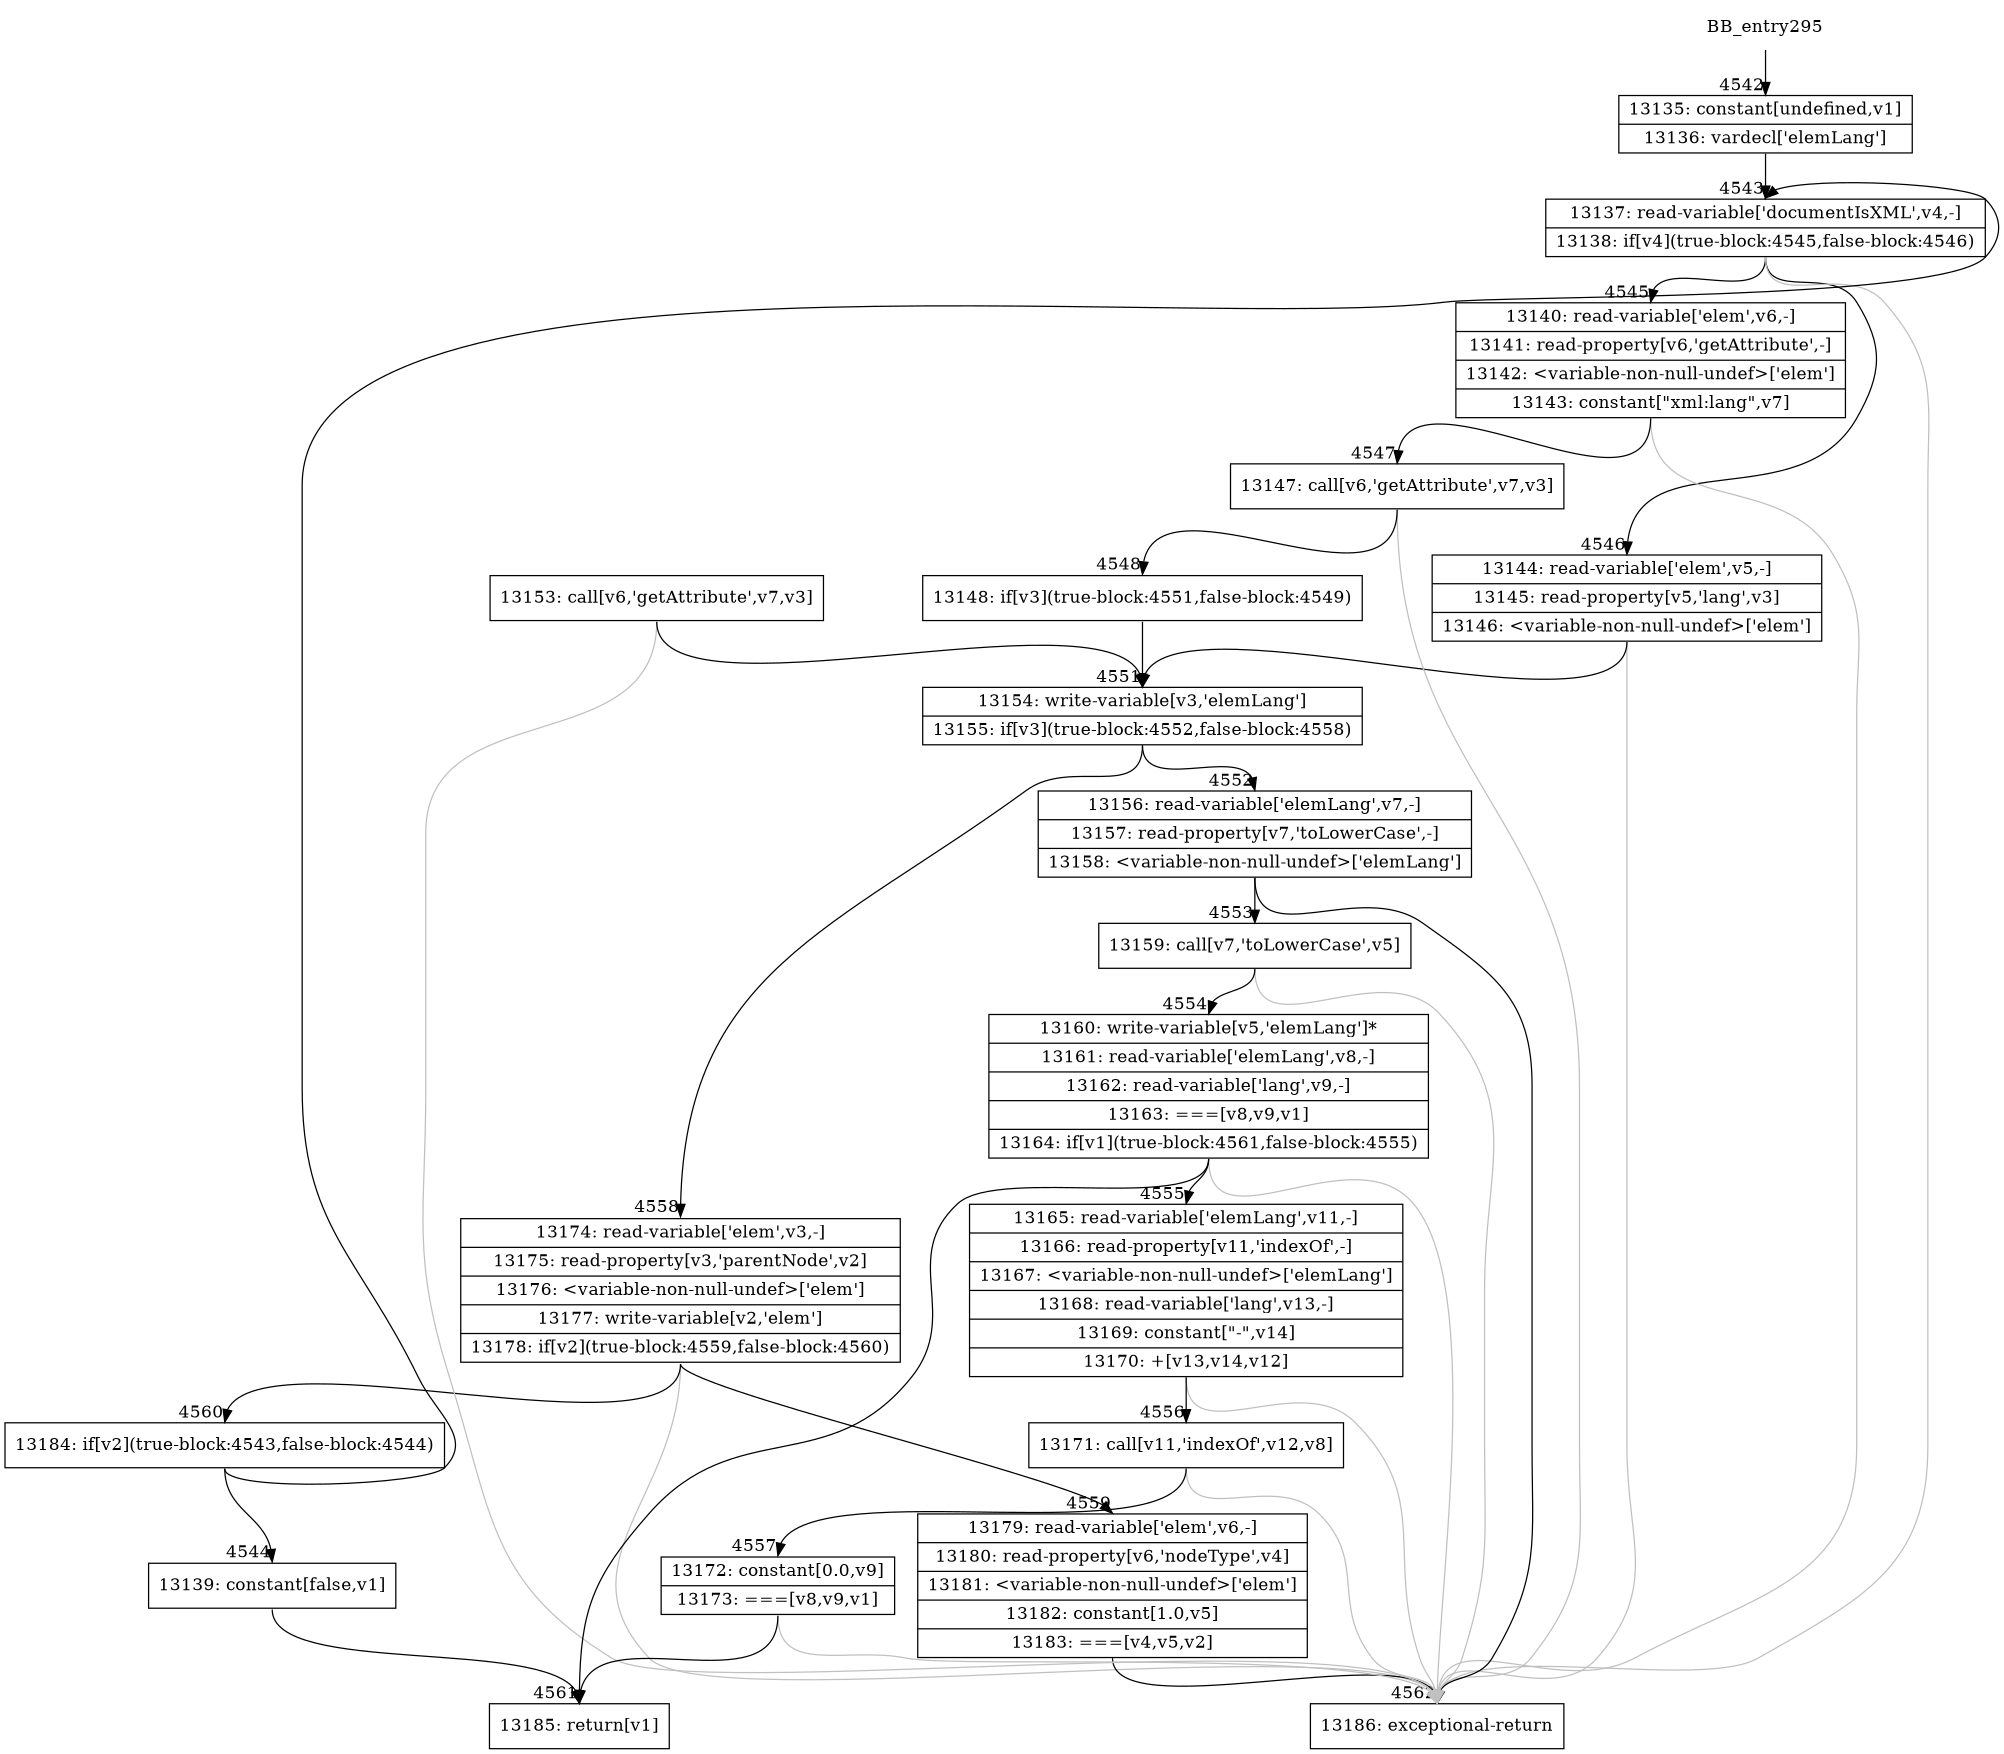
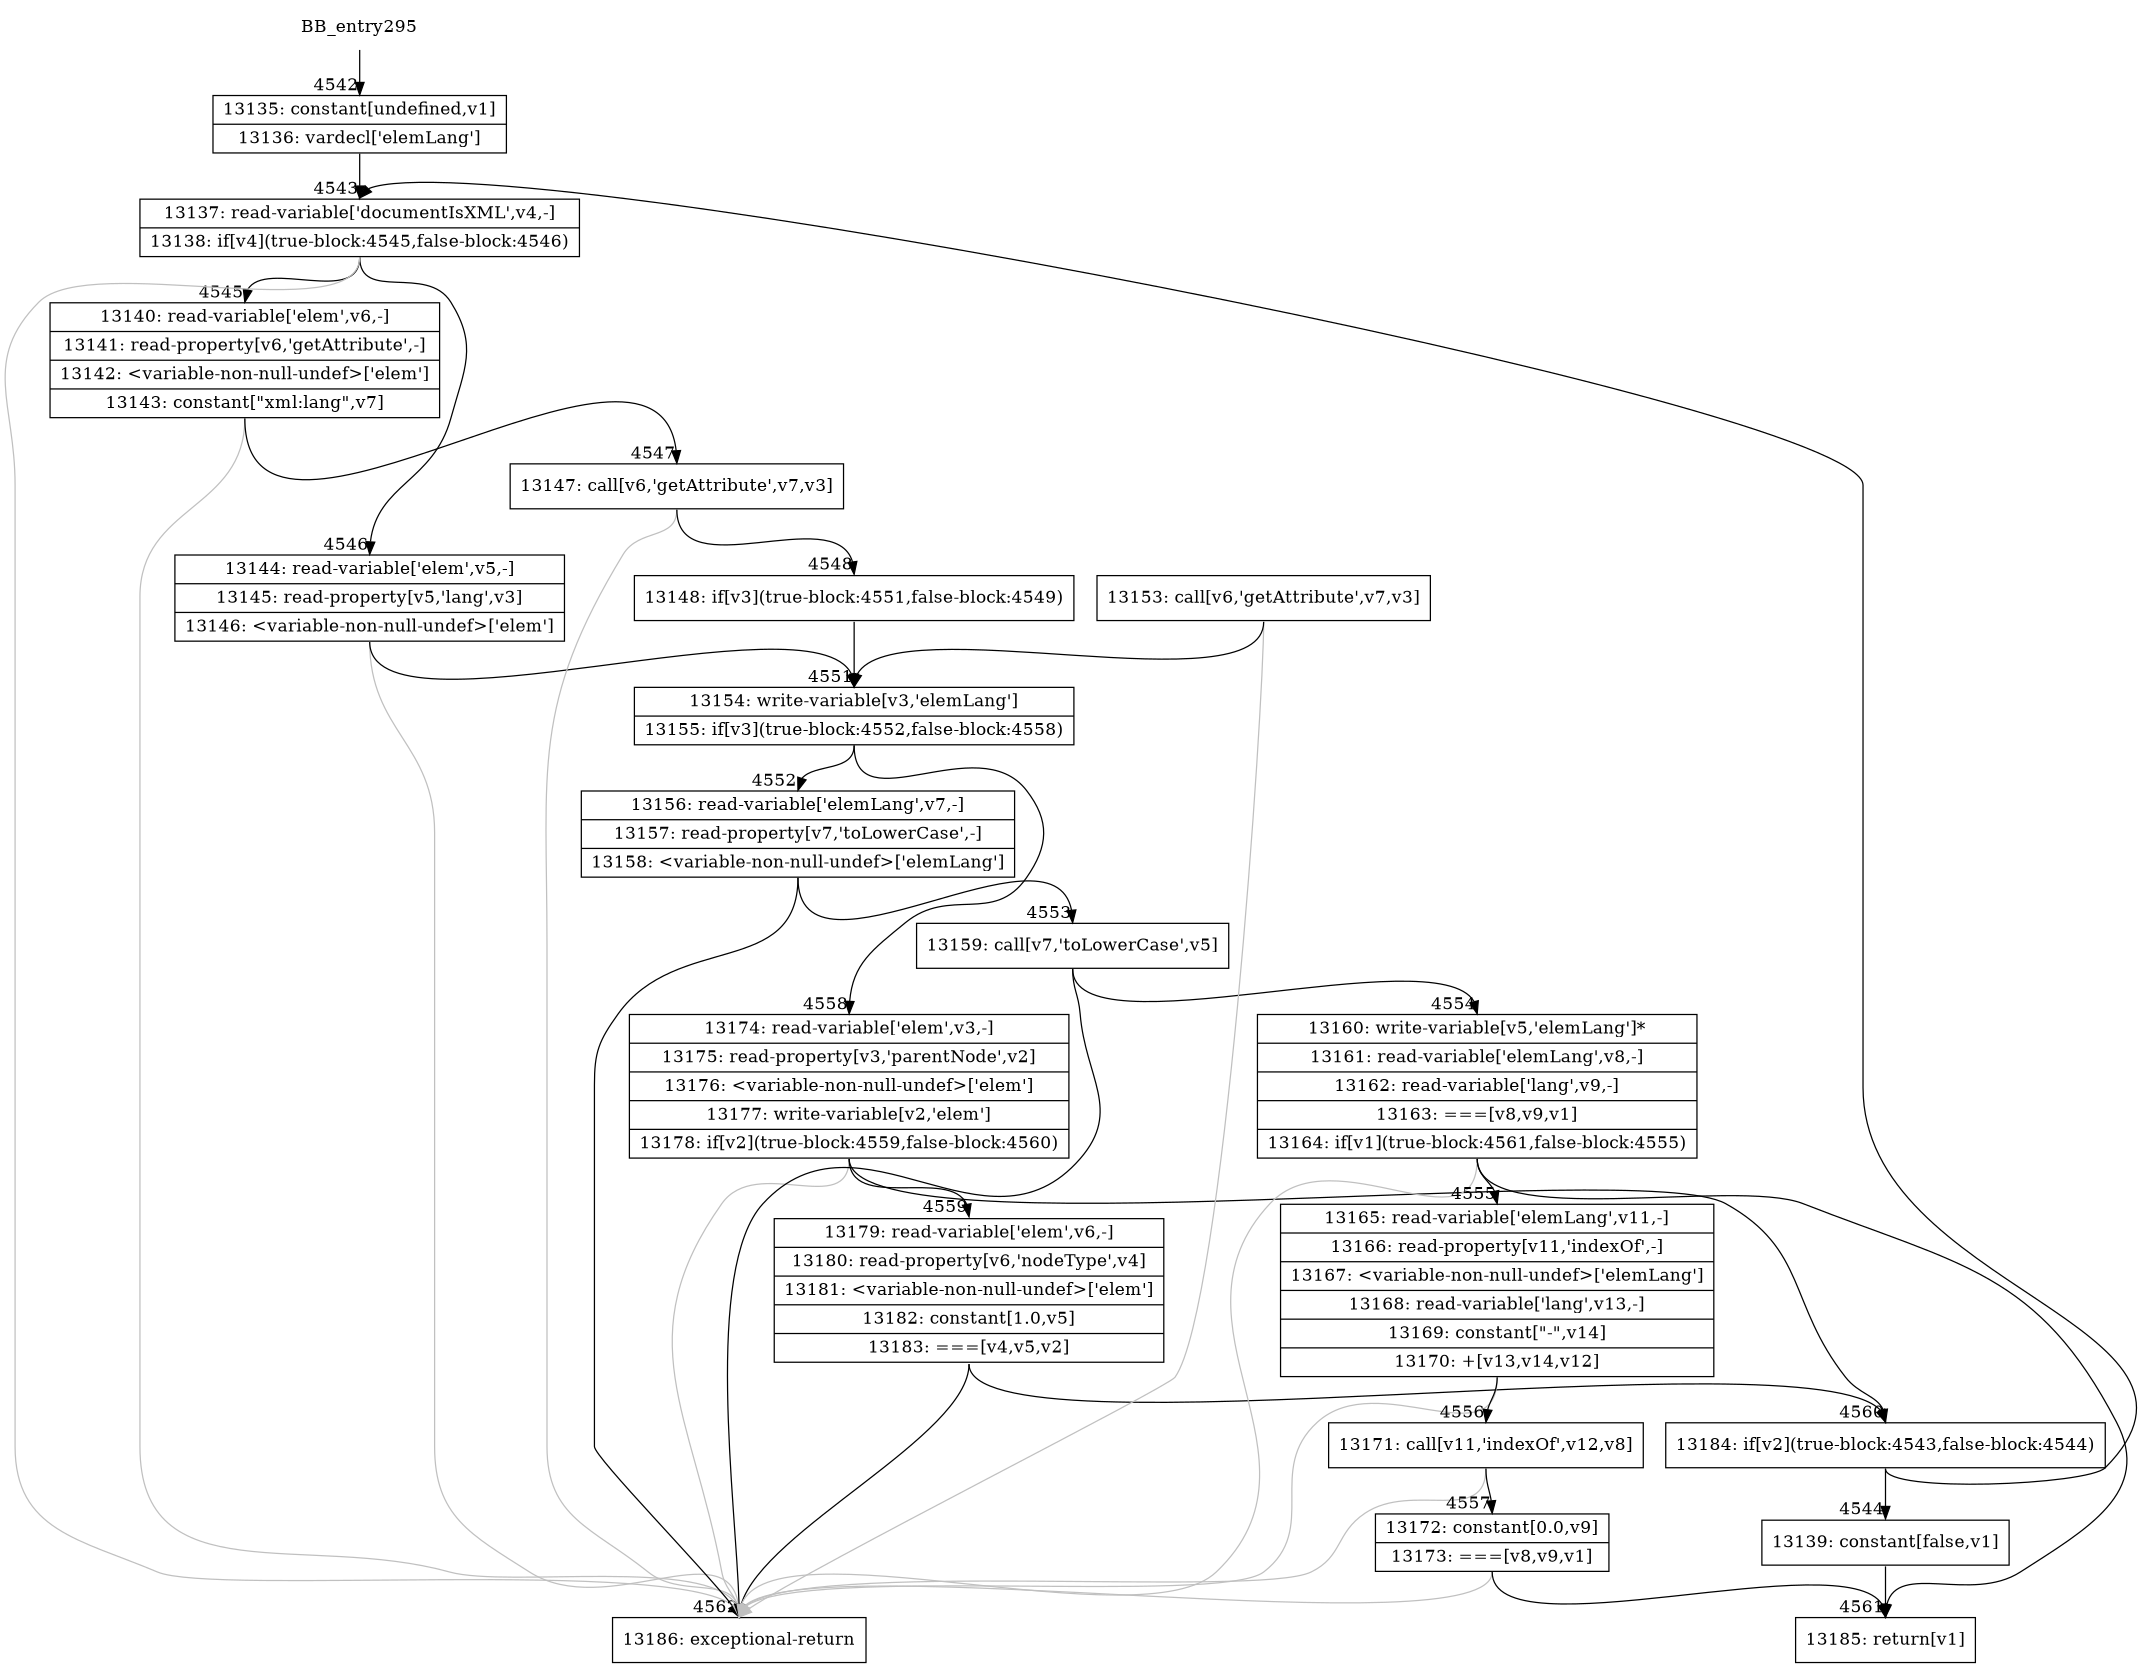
(1486, 1243) -> (819, 1172)
none -> (1422, 1393)
